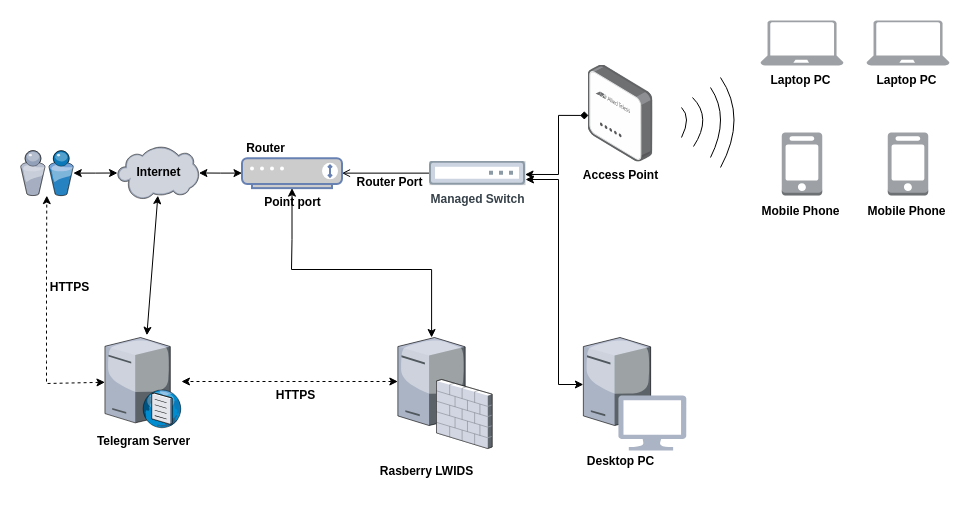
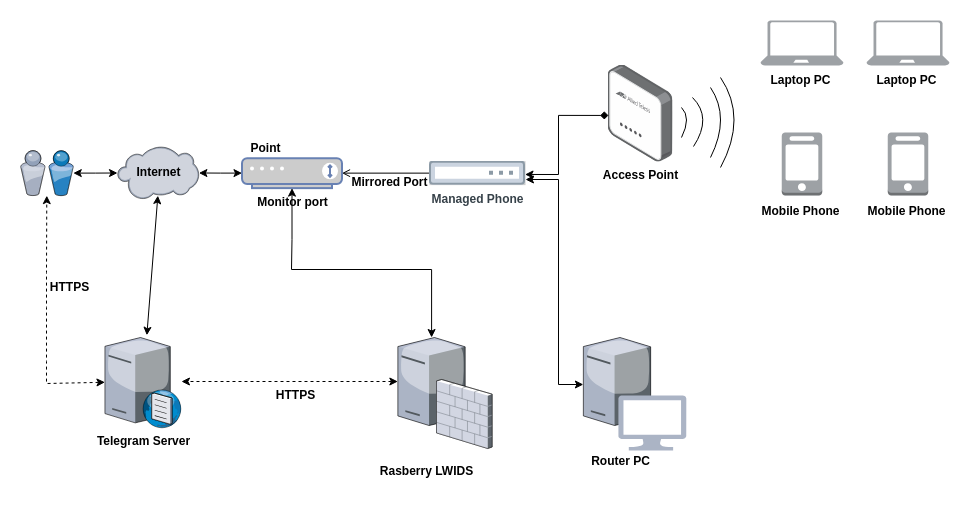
(621, 113) -> (641, 113)
(266, 149) -> (266, 149)
(390, 183) -> (390, 183)
(478, 200) -> (478, 200)
(293, 203) -> (293, 203)
(621, 462) -> (621, 462)
